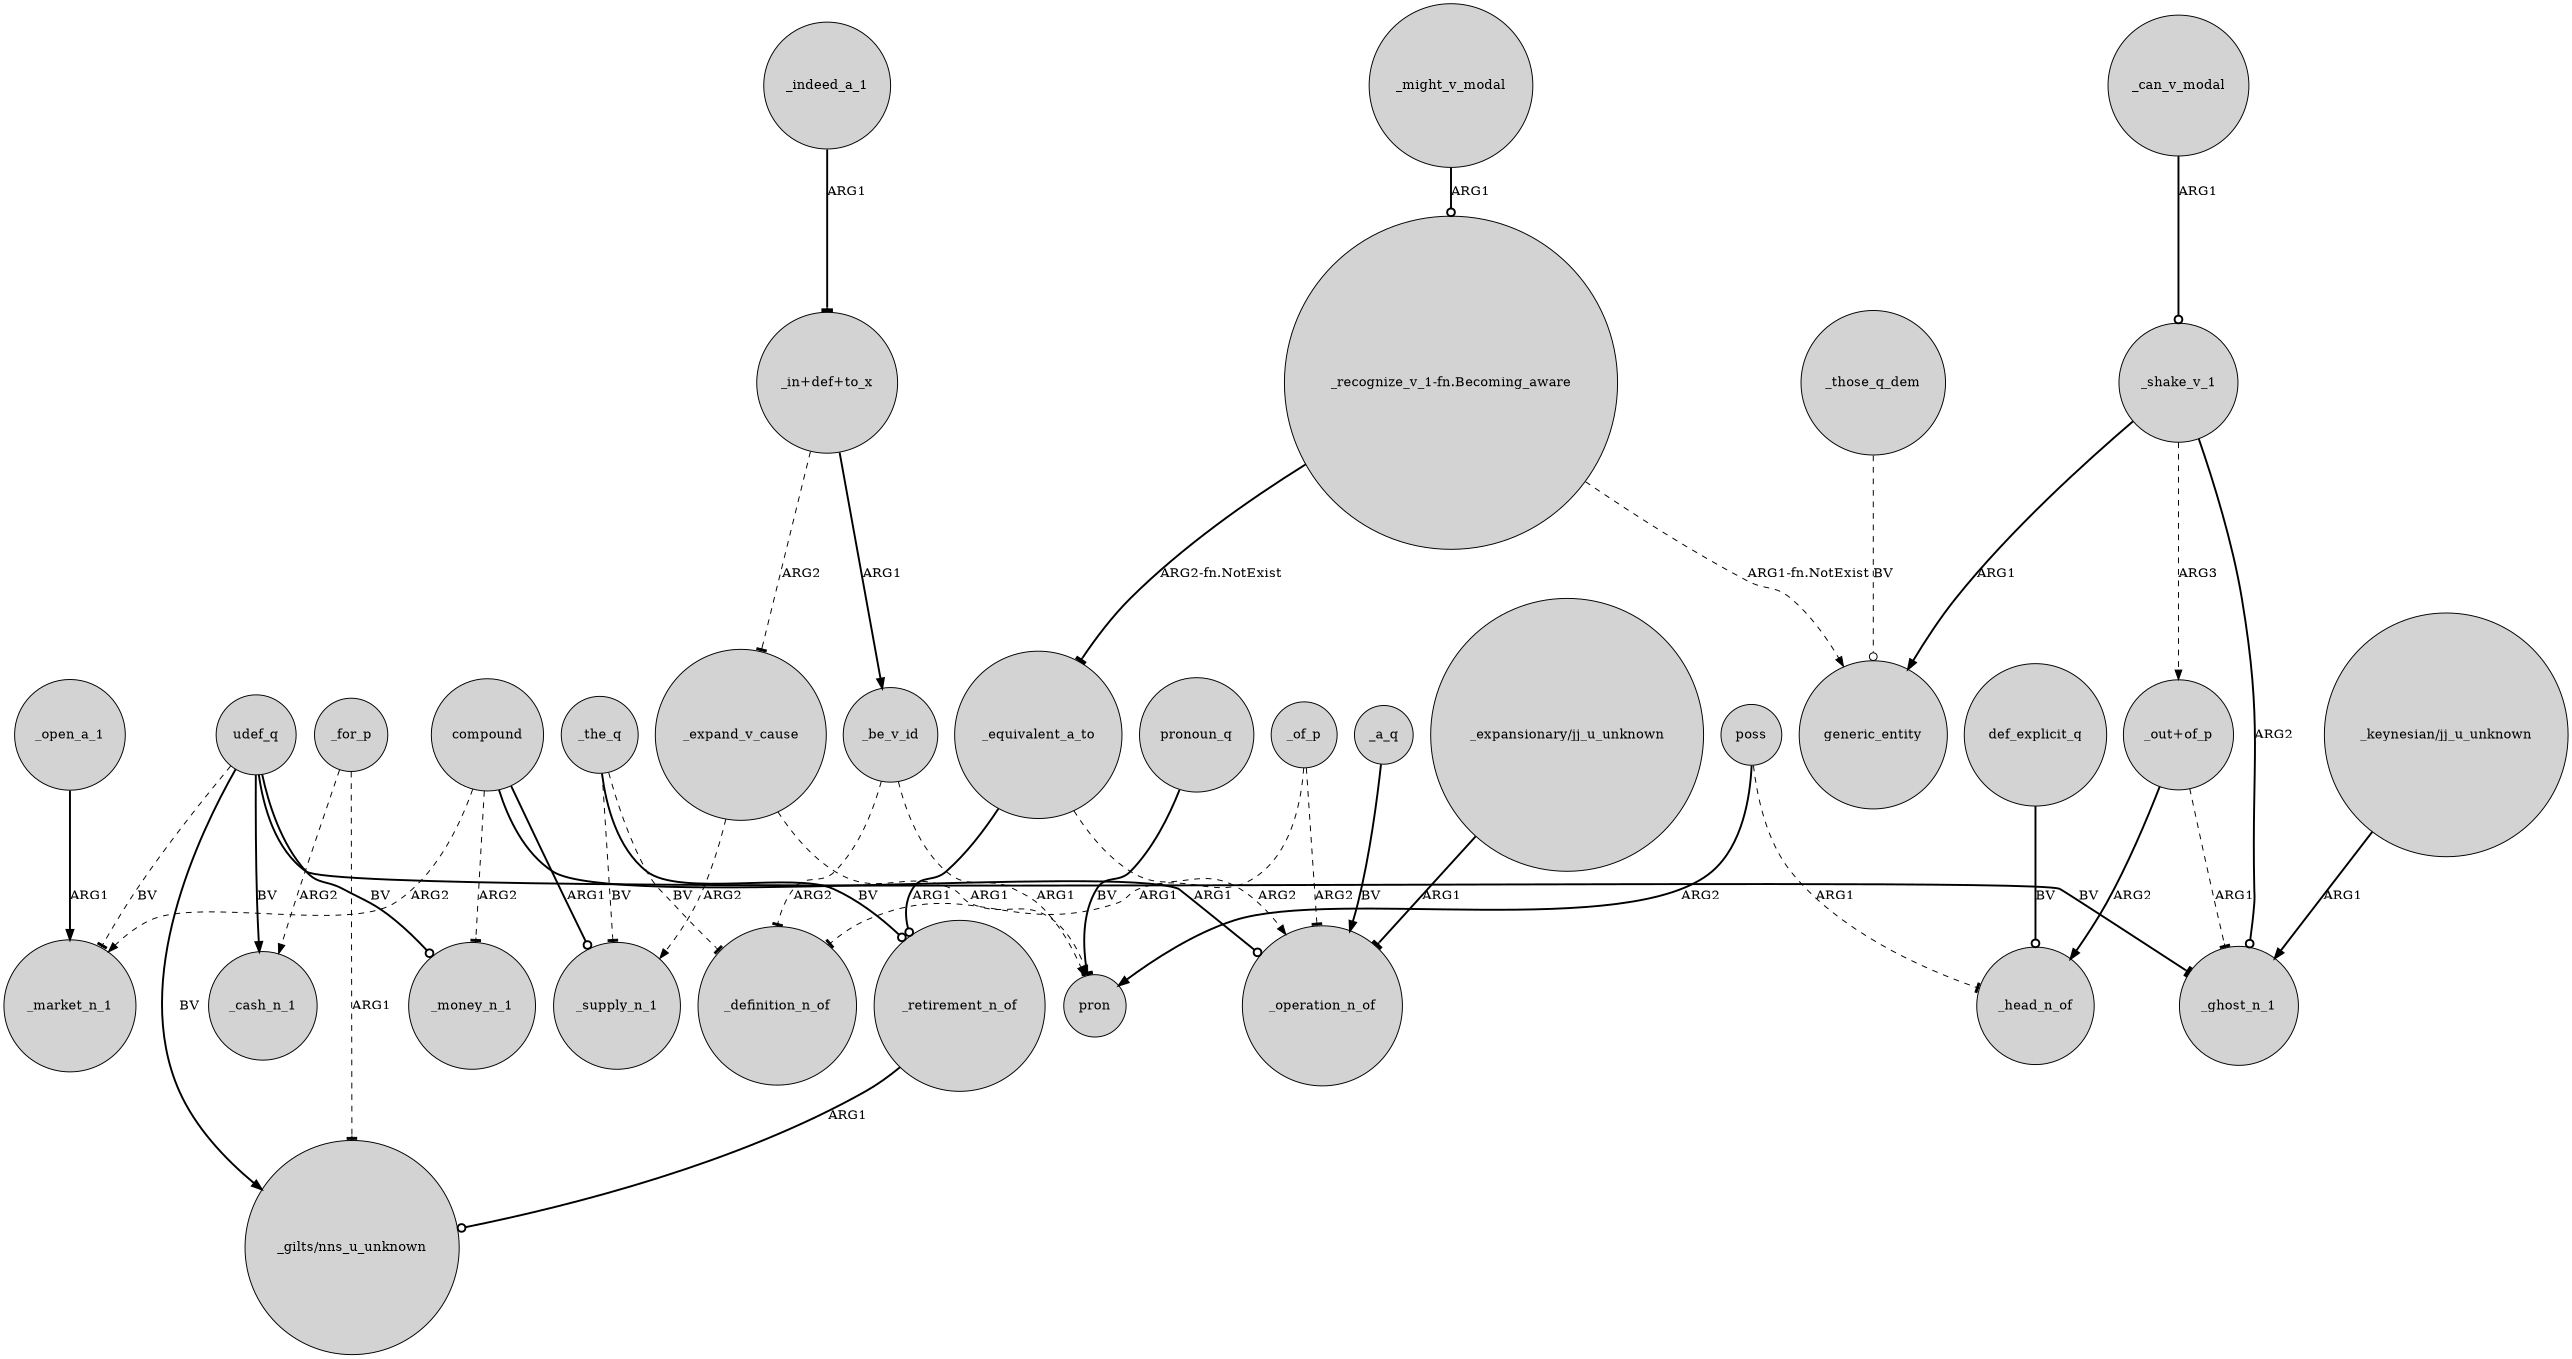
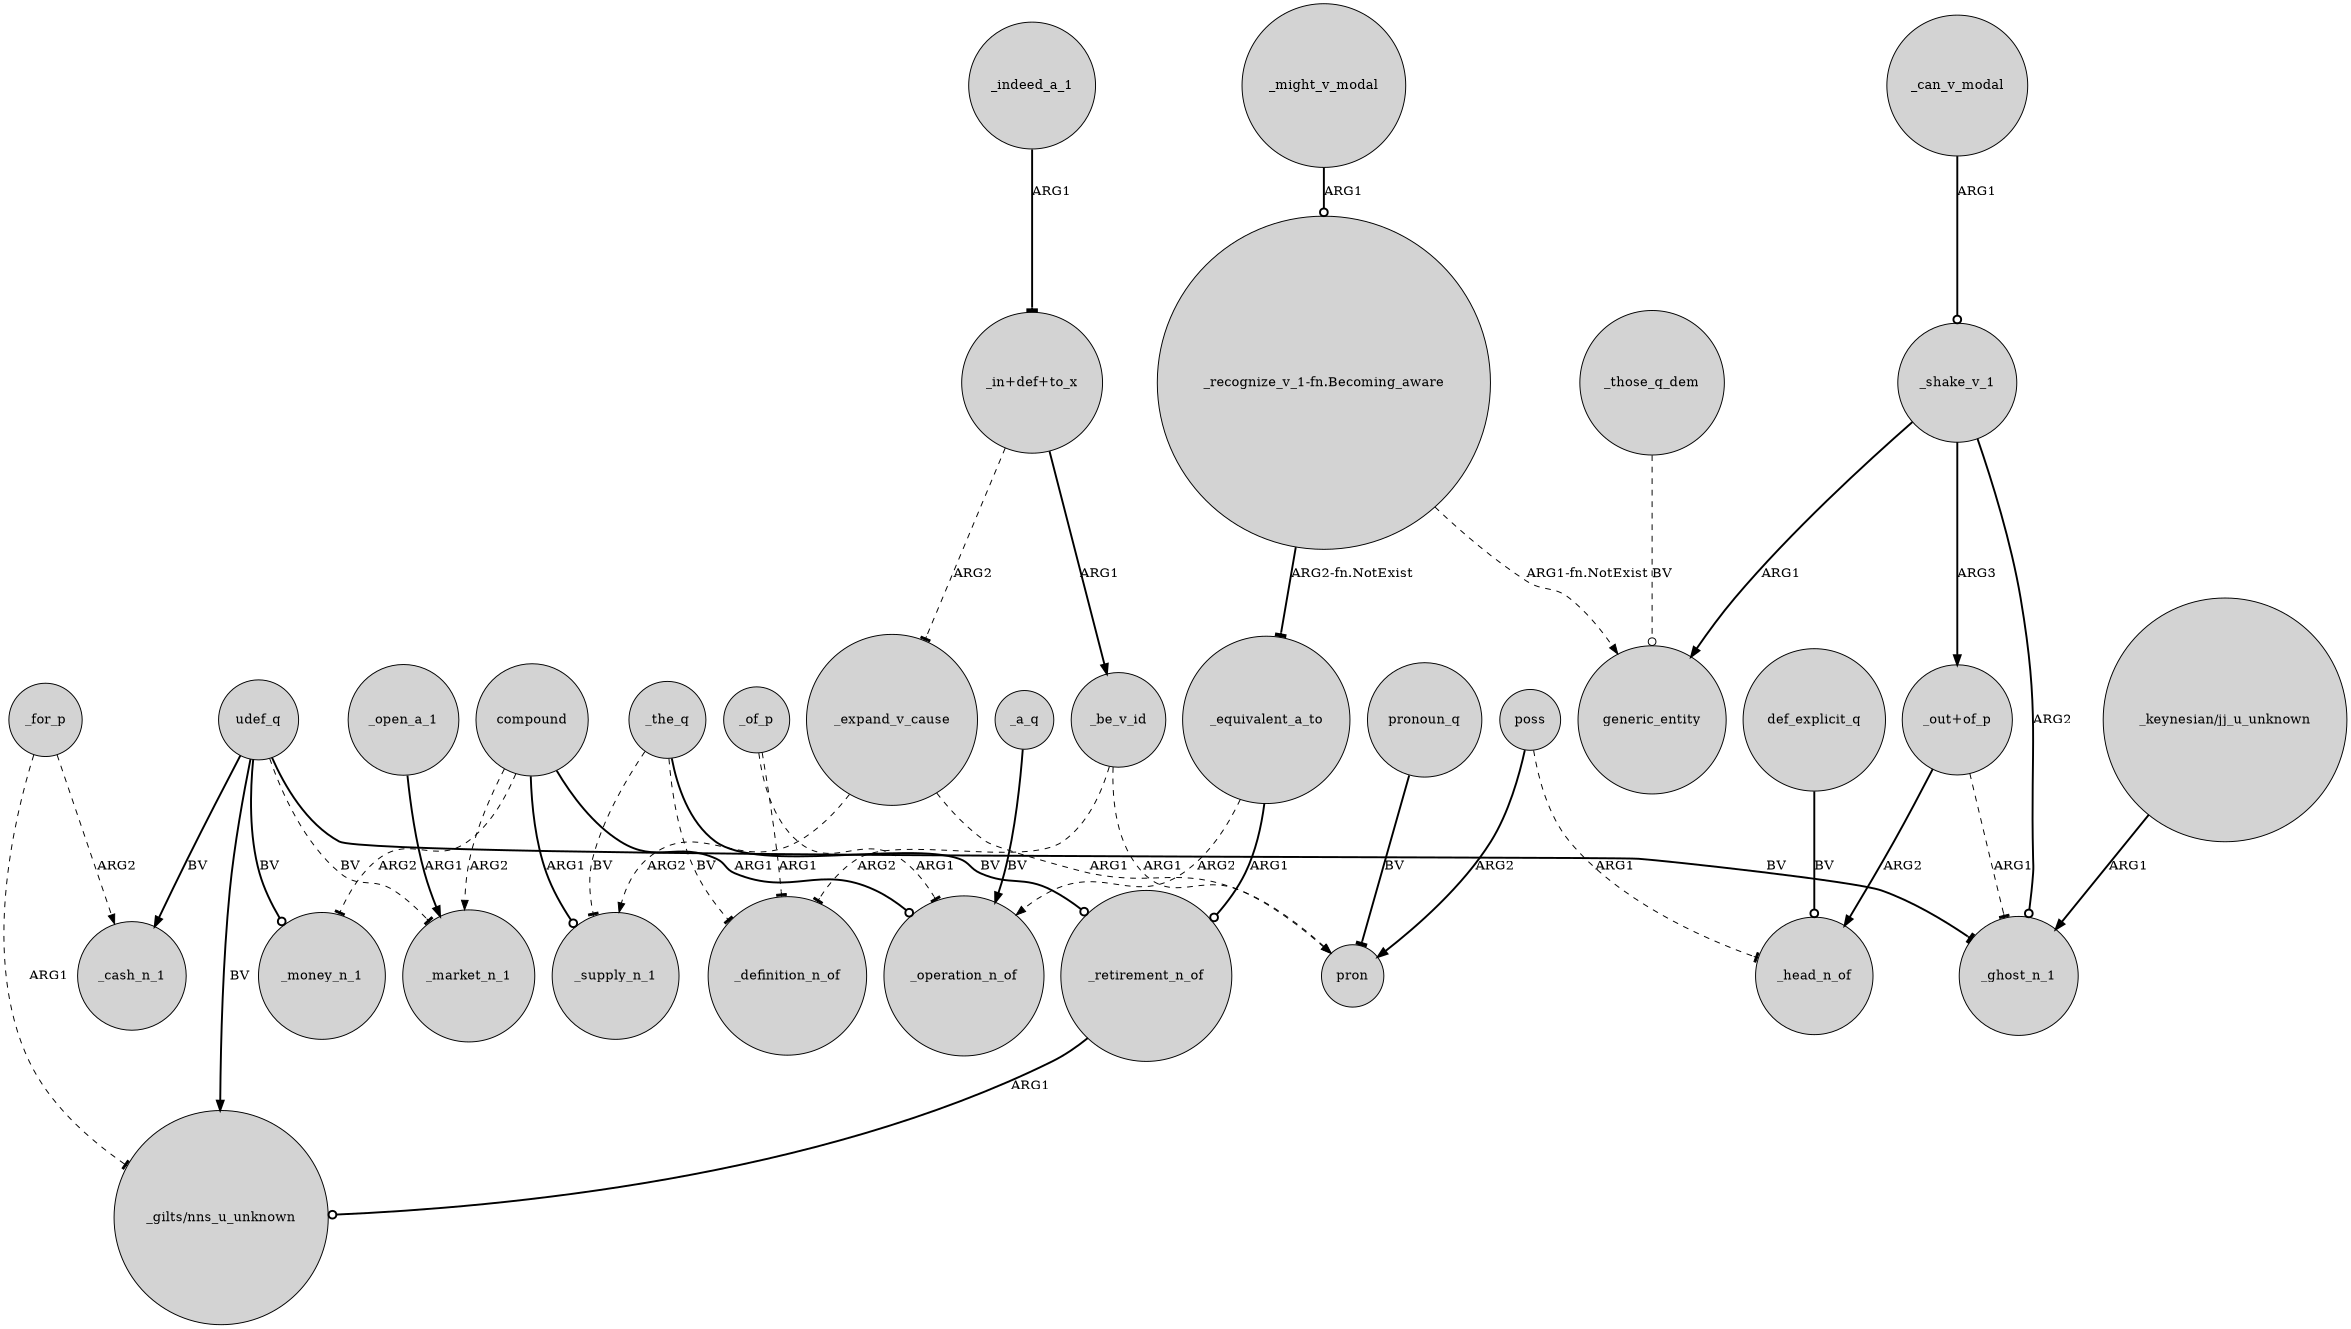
(2178, 556) -> (1957, 548)
(1567, 735) -> none
(1334, 896) -> (936, 866)
